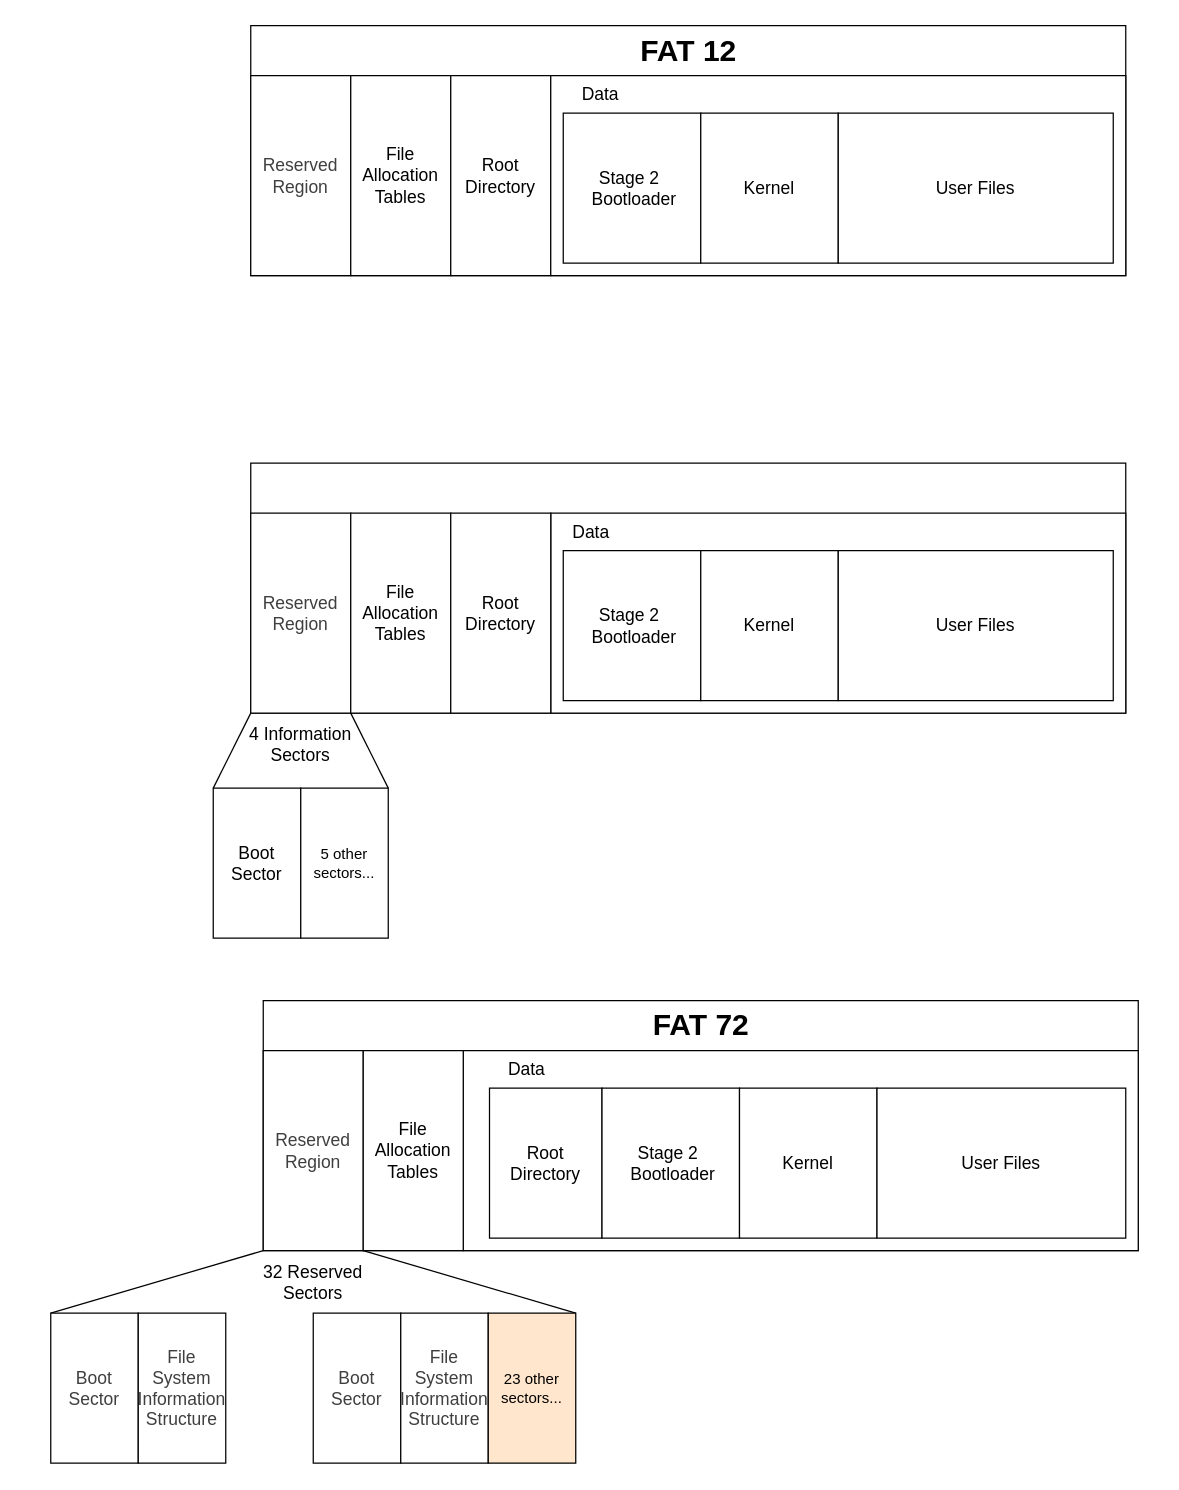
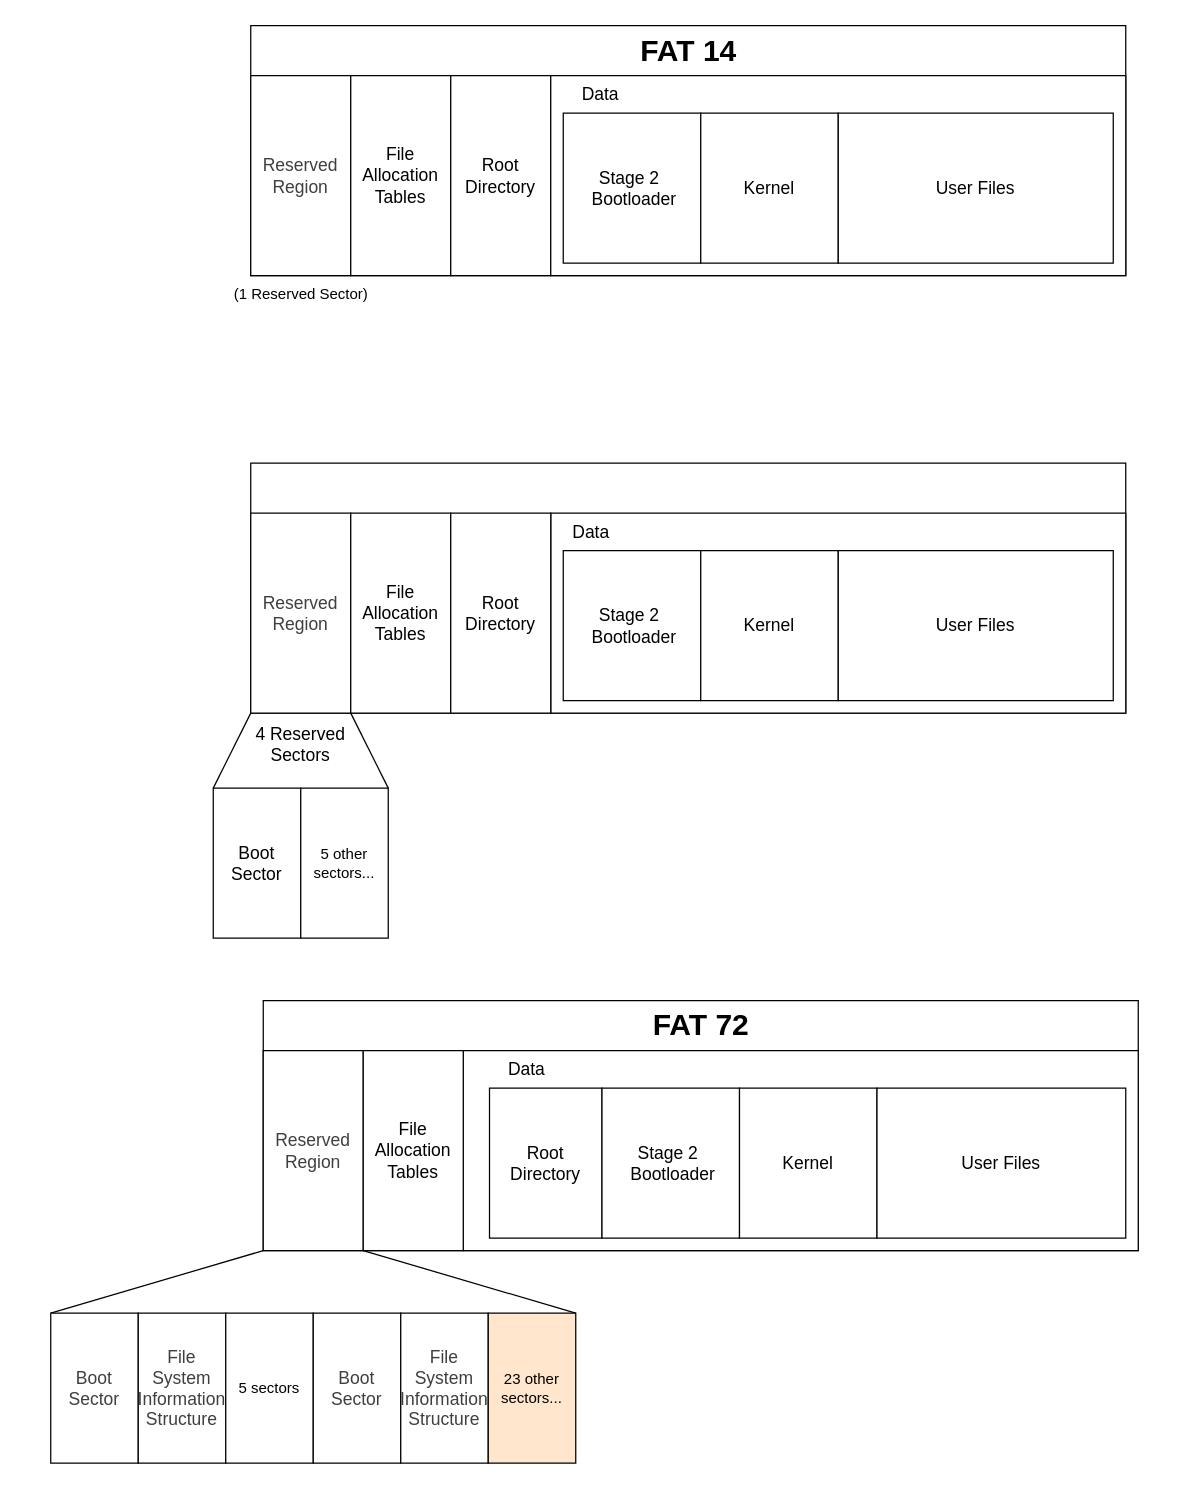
(689, 52) -> (689, 52)
none -> (301, 294)
(301, 744) -> (301, 744)
(313, 1282) -> none
none -> (269, 1388)
